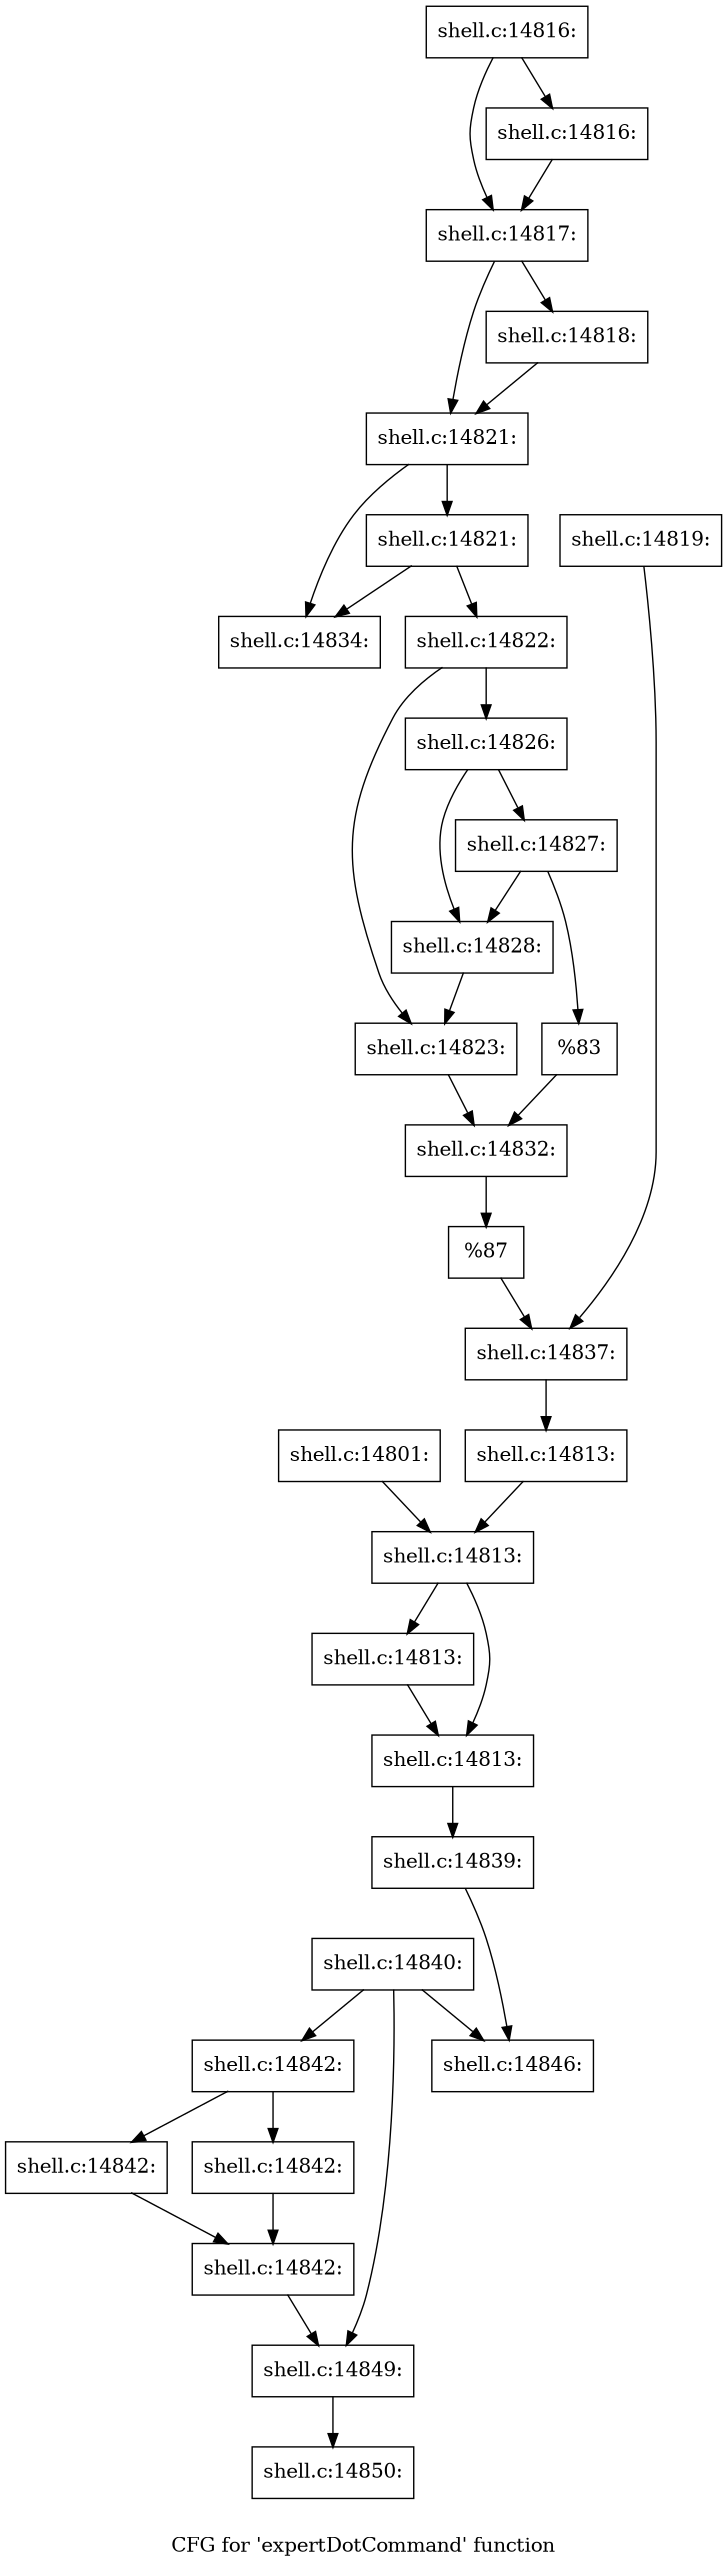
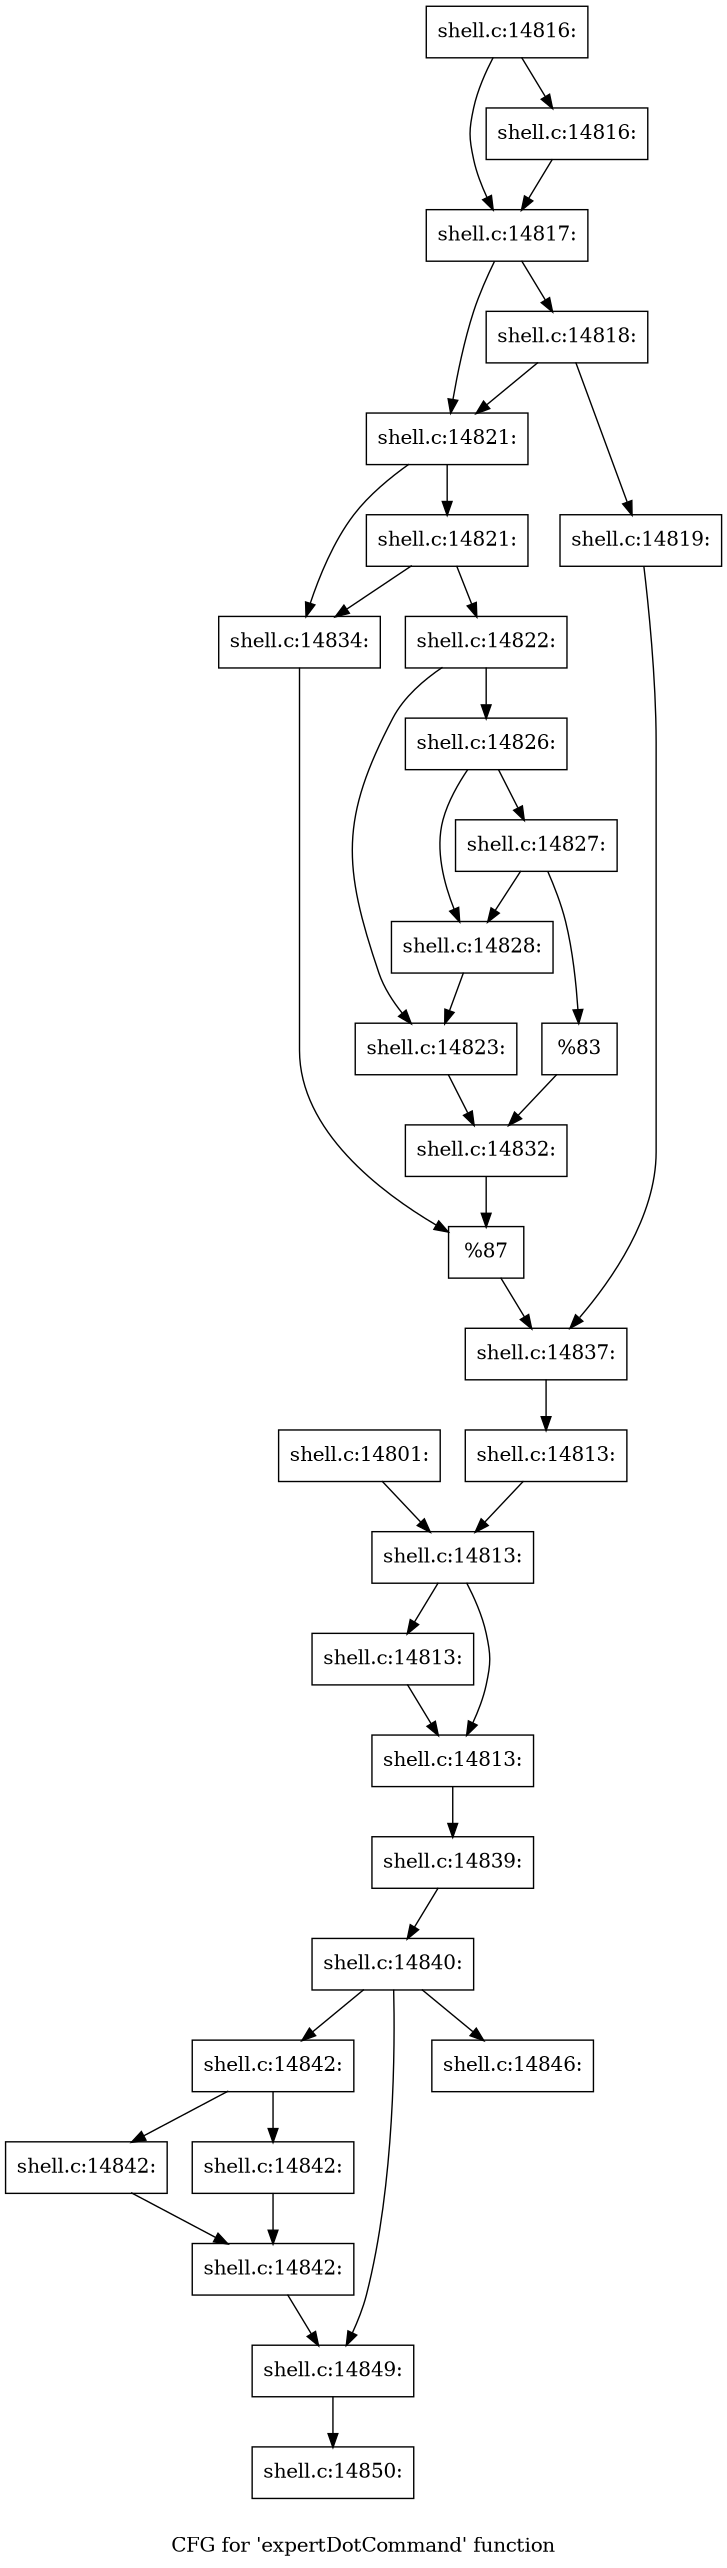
none -> (601, 432)
none -> (300, 975)
(491, 1956) -> (426, 1907)
